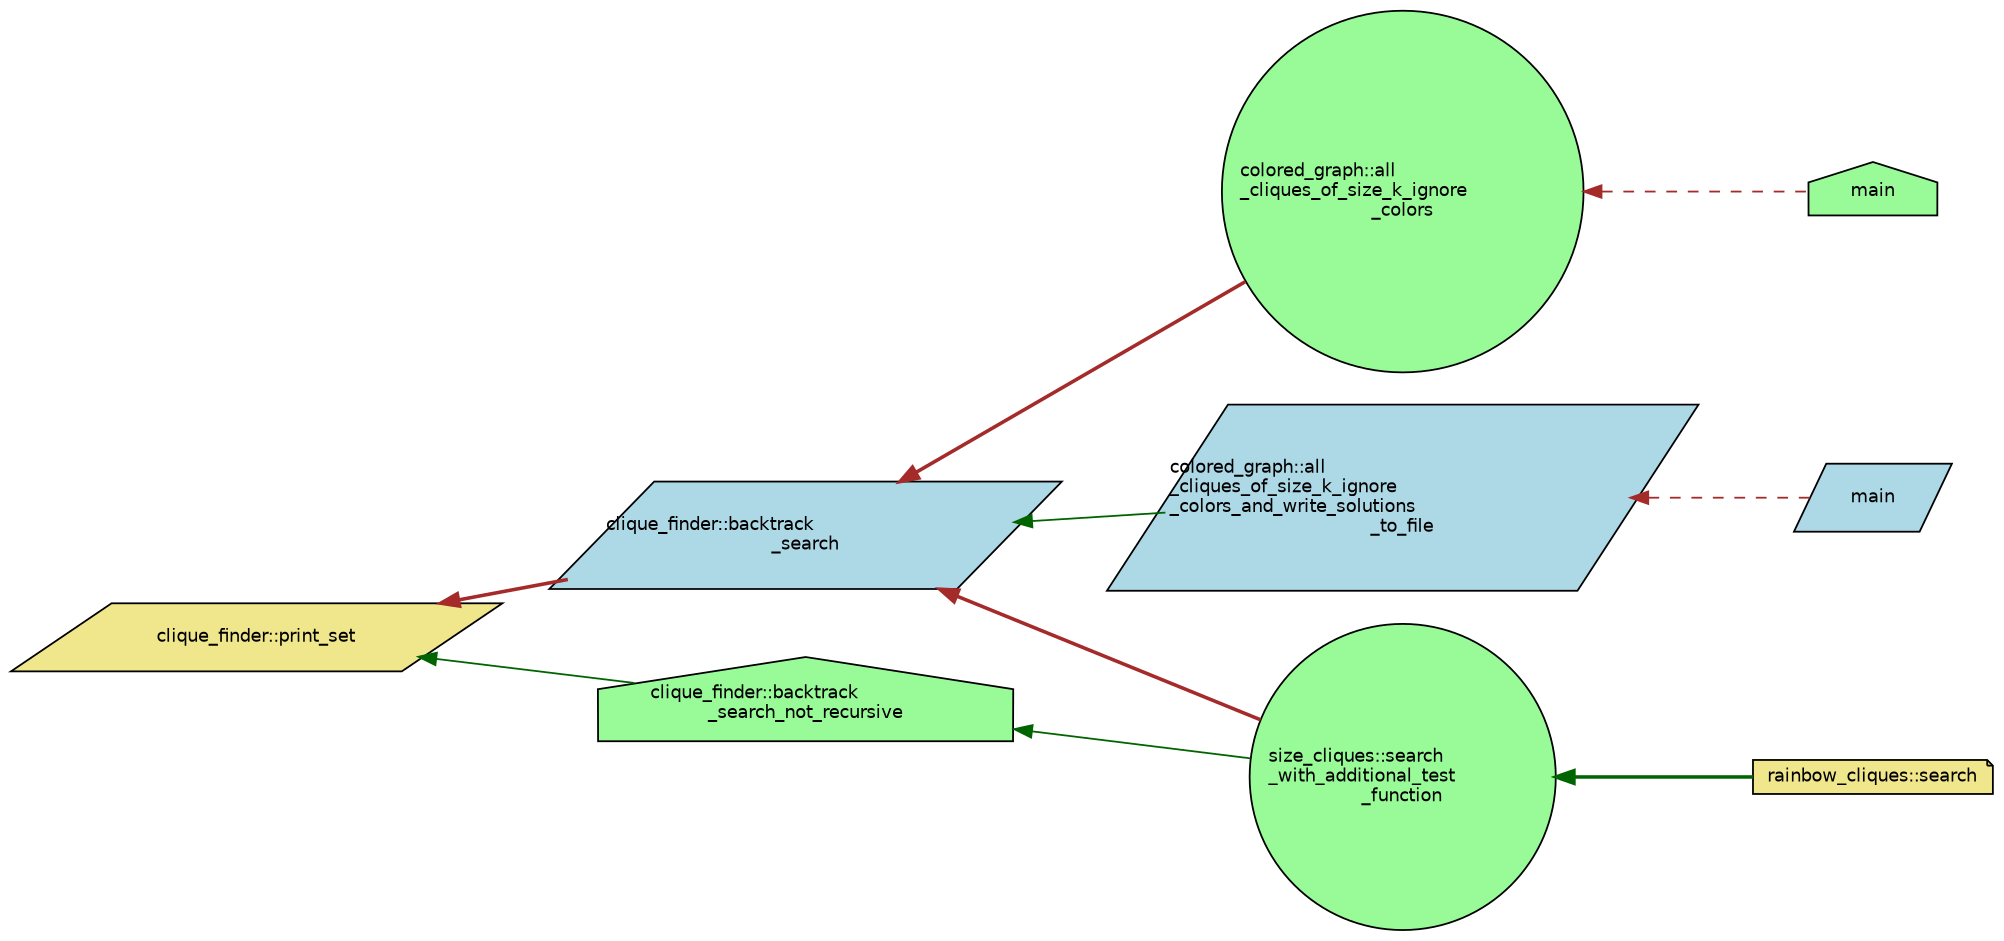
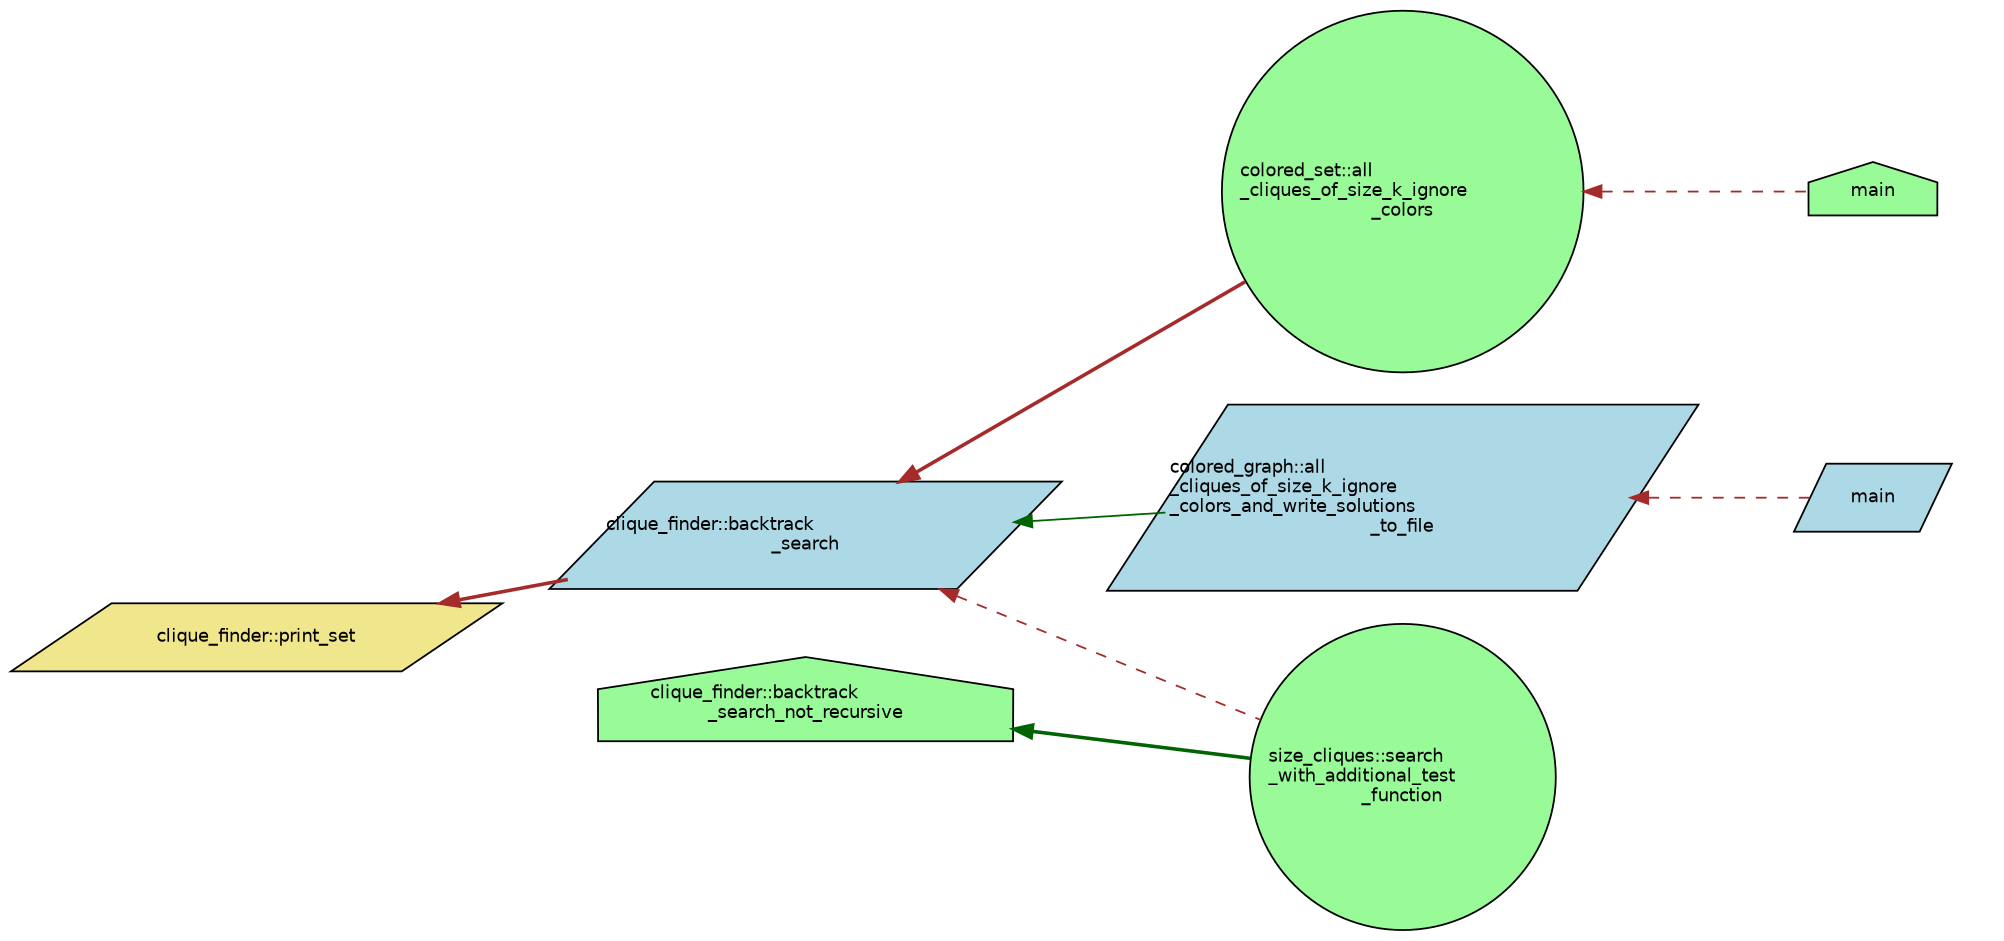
(1403, 192) -> (1403, 192)
(1109, 658) -> (1109, 658)
(536, 671) -> none
(1141, 745) -> (1141, 745)
(1873, 777) -> none
